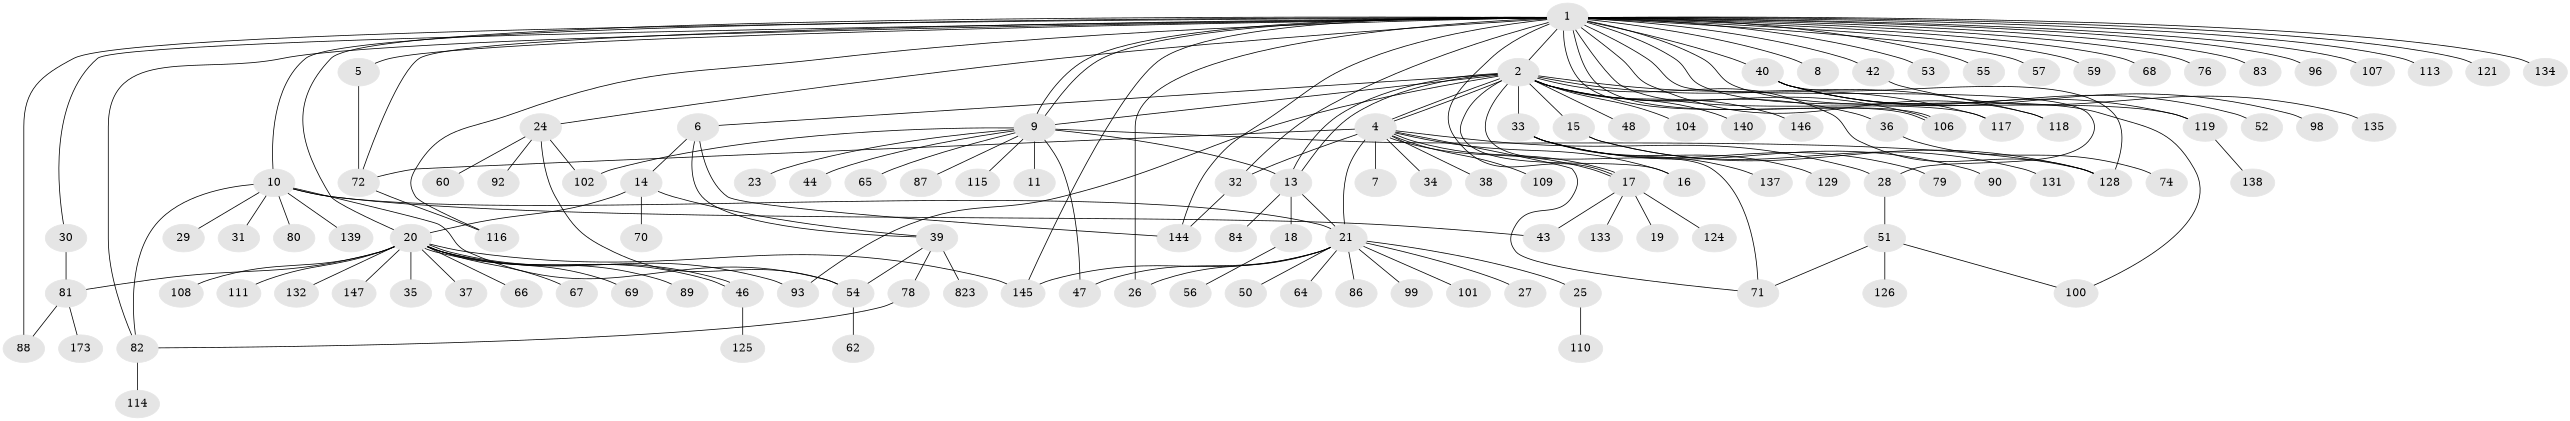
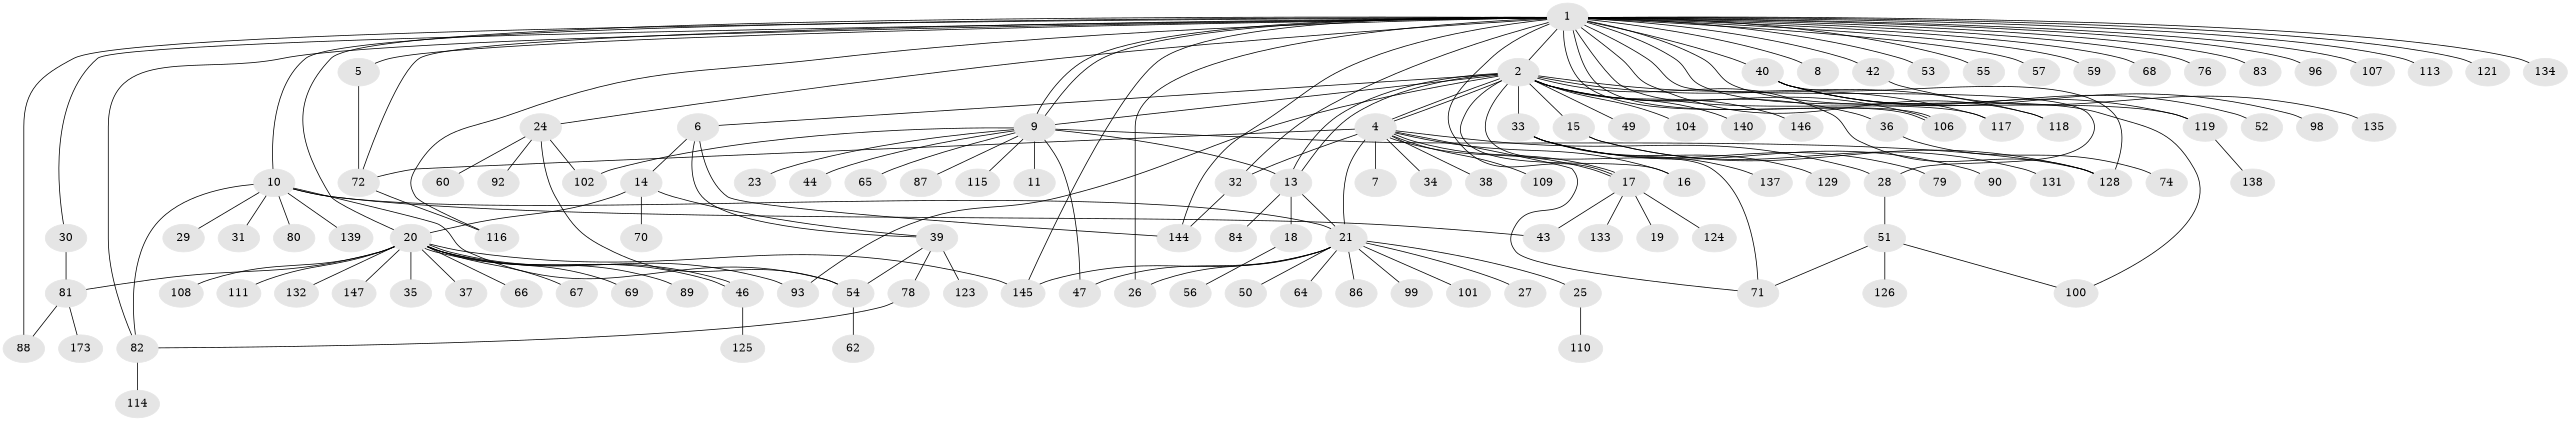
(1629, 127) -> (1629, 127)
(965, 293) -> (965, 293)
